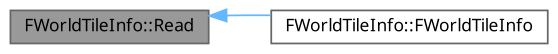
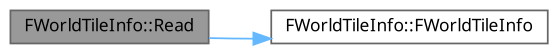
(249, 15) -> (231, 38)
